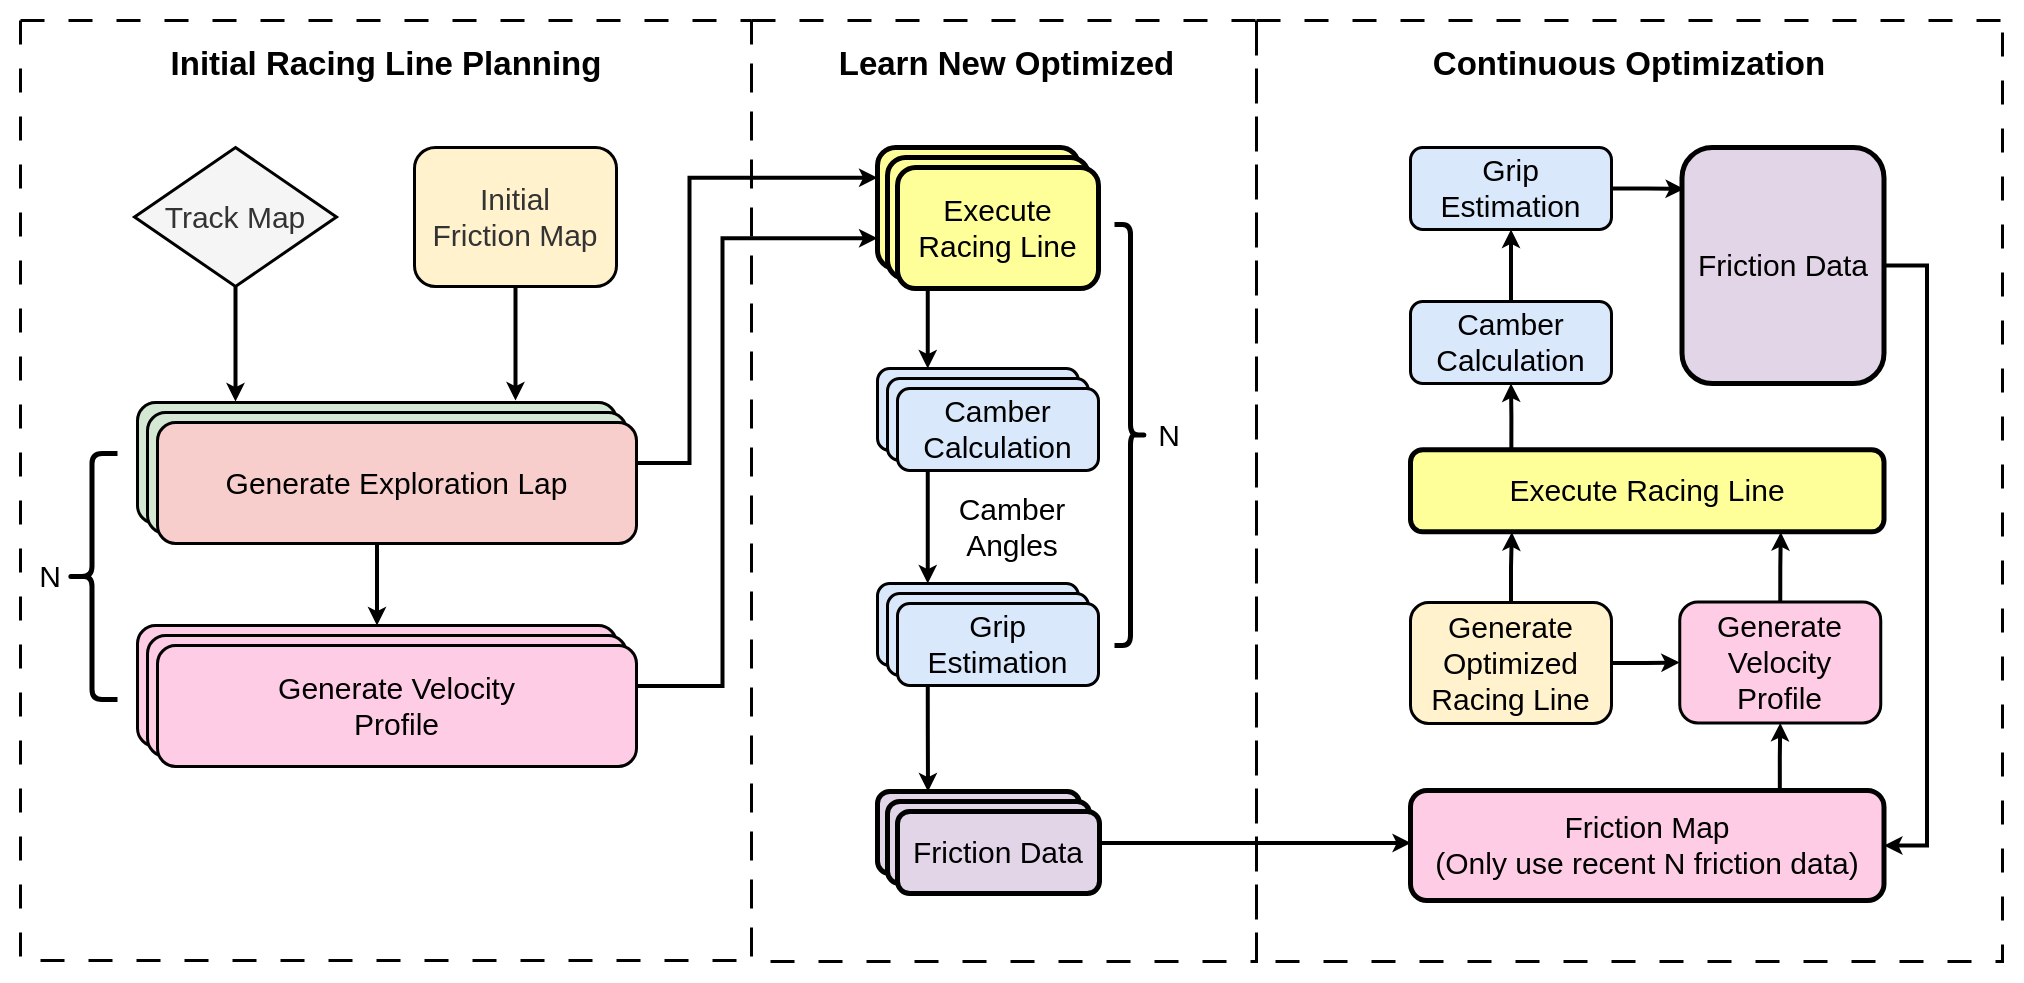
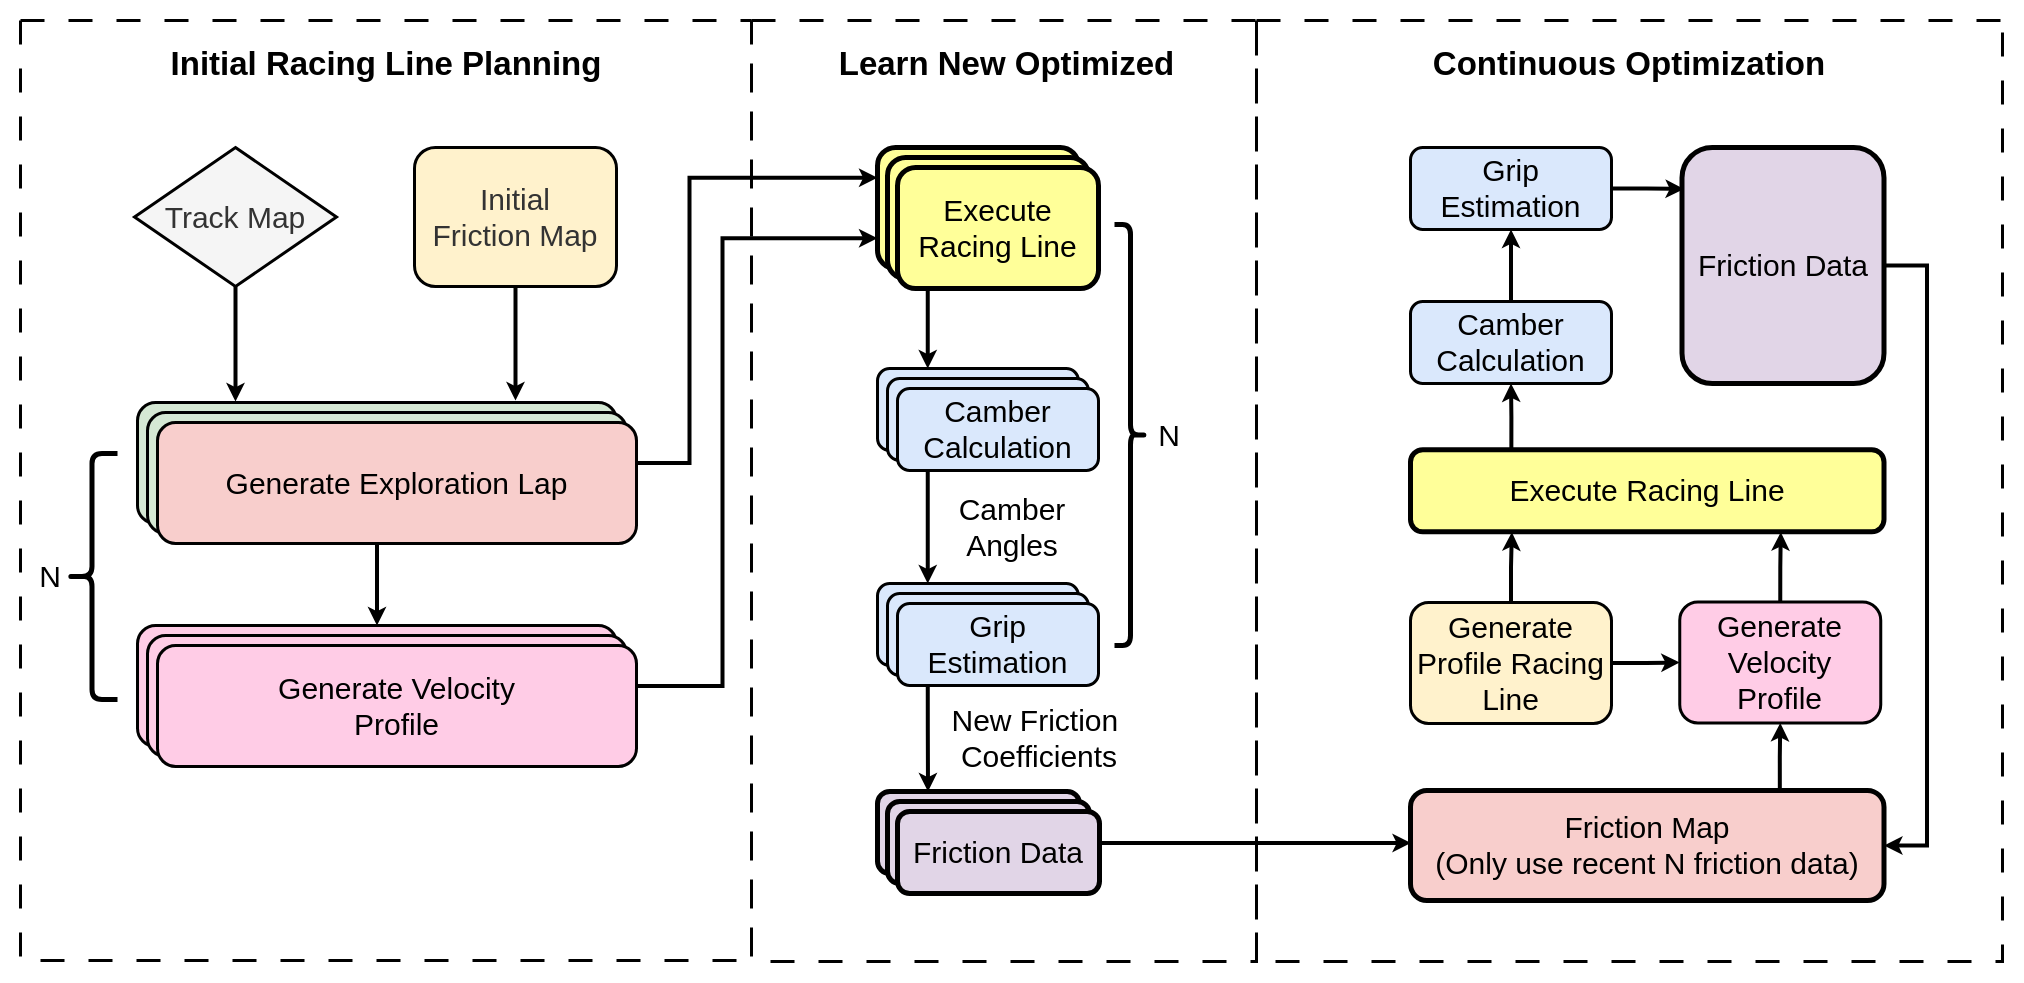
(1511, 664) -> (1511, 664)
none -> (1040, 739)
(1647, 846) -> (1647, 846)
